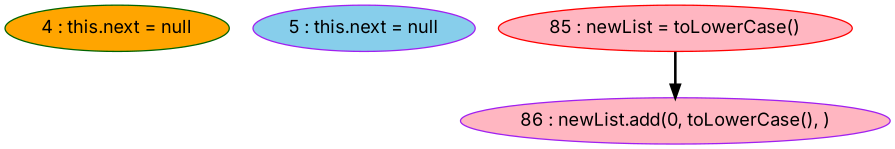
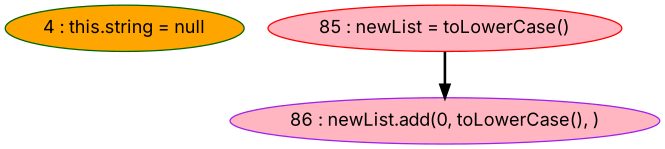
(117, 28) -> (125, 28)
(364, 28) -> none
